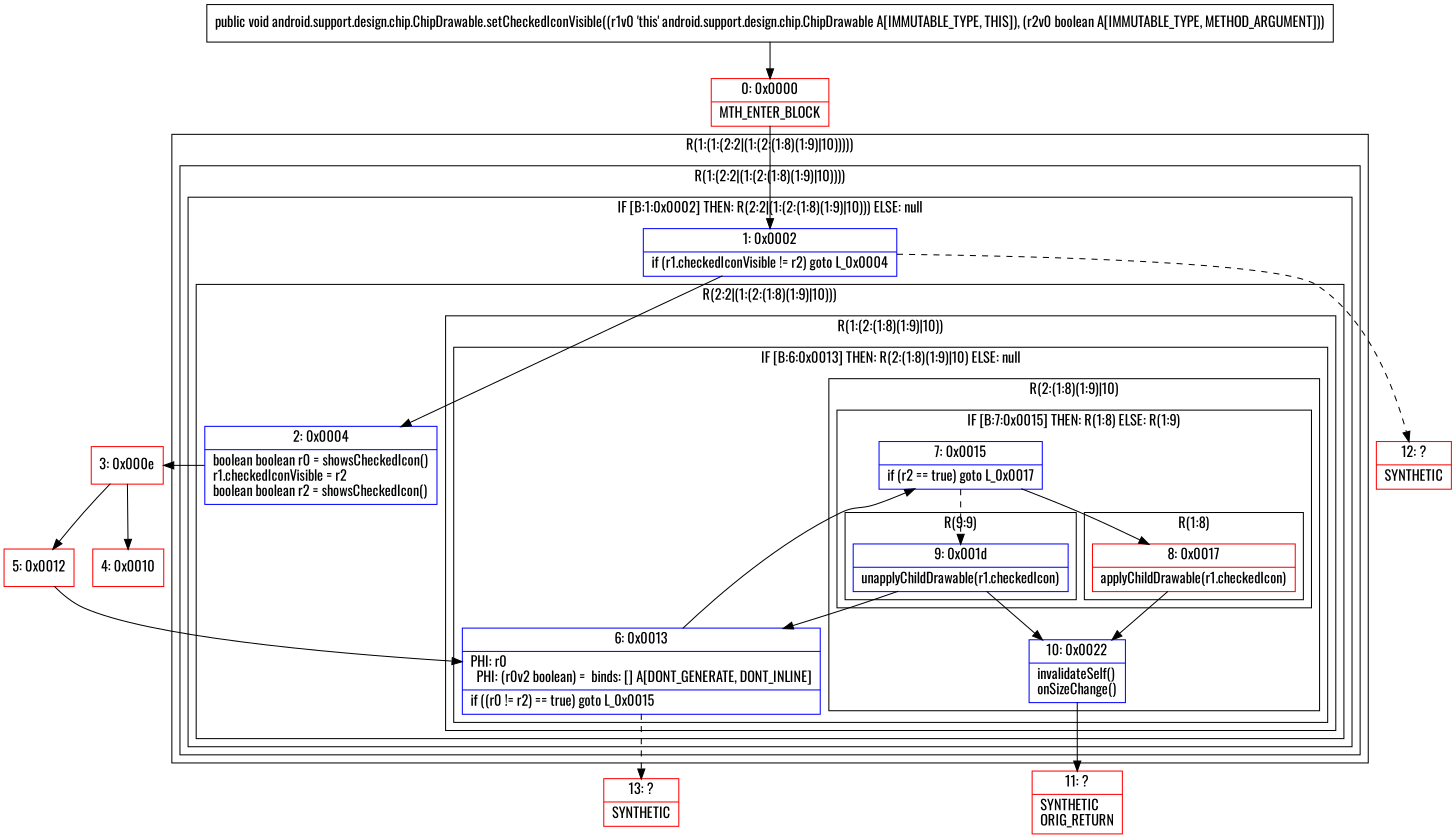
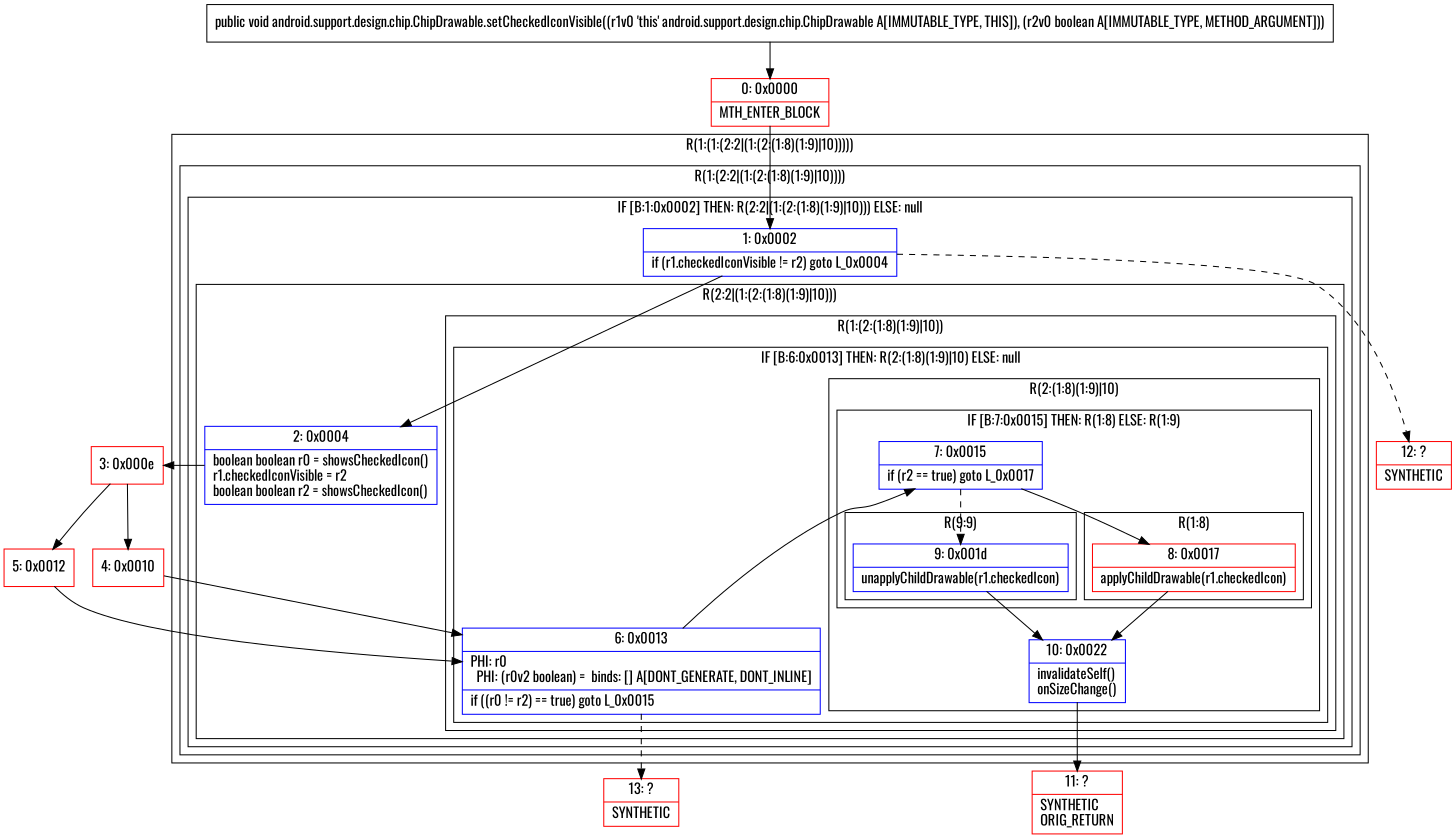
(822, 617) -> (308, 604)
